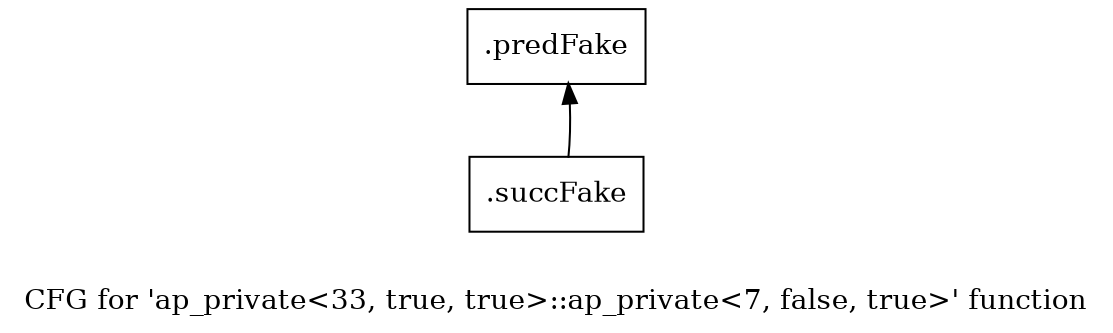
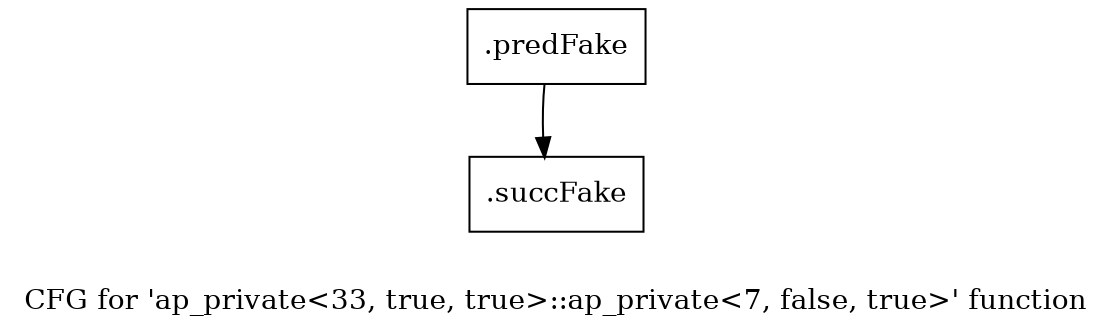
(570, 131) -> (543, 110)
